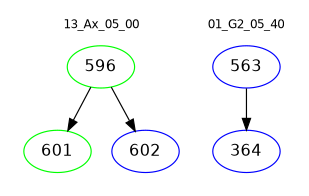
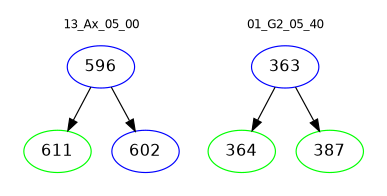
(101, 67) -> (101, 67)
(246, 67) -> (285, 67)
(58, 151) -> (58, 151)
(246, 151) -> (242, 151)
none -> (330, 151)
